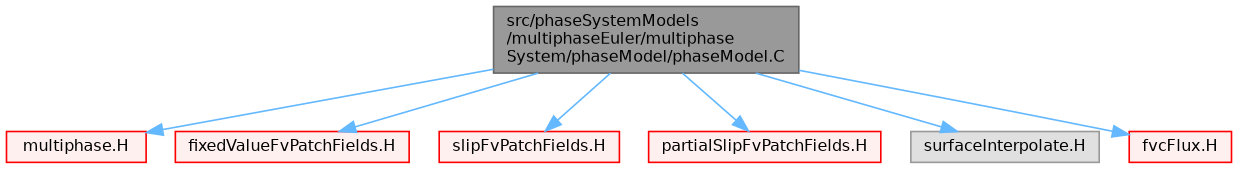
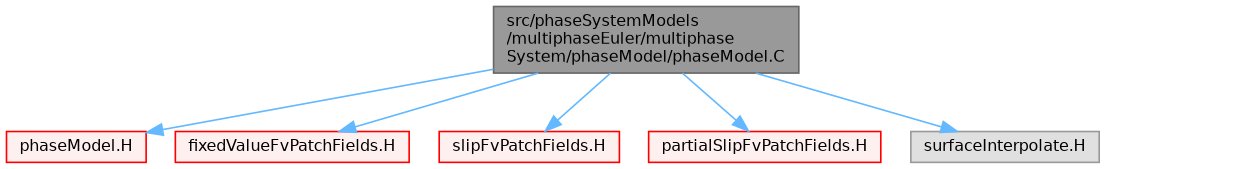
(76, 147) -> (76, 147)
(1180, 147) -> none
